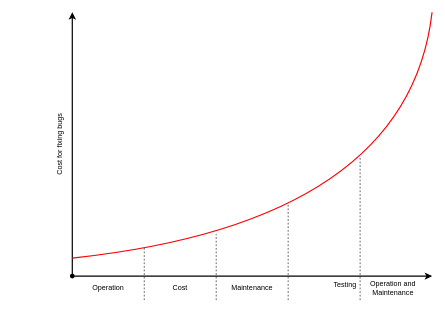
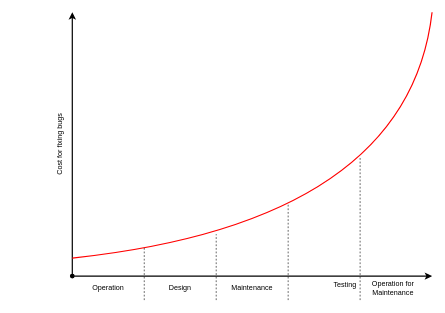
(180, 288) -> (180, 288)
(393, 288) -> (393, 288)
